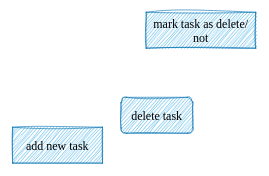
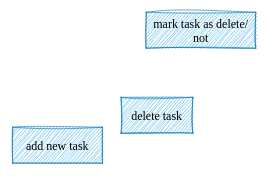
(157, 116) -> (157, 116)
